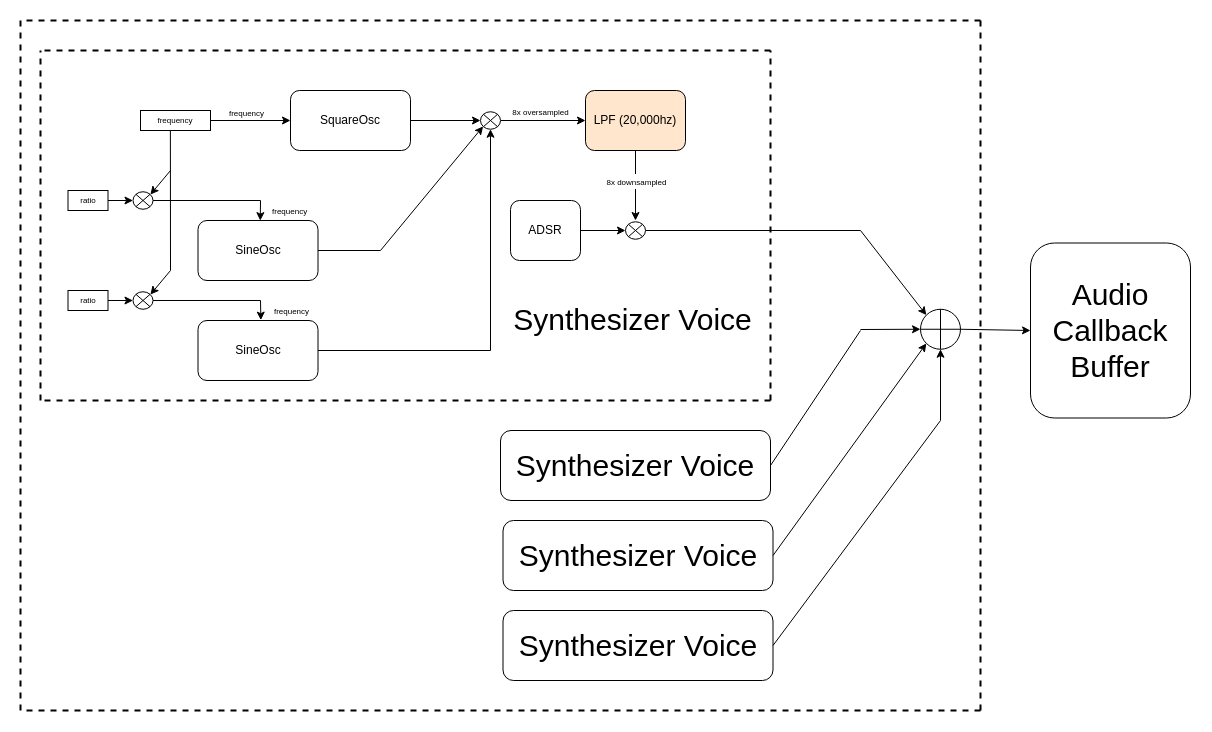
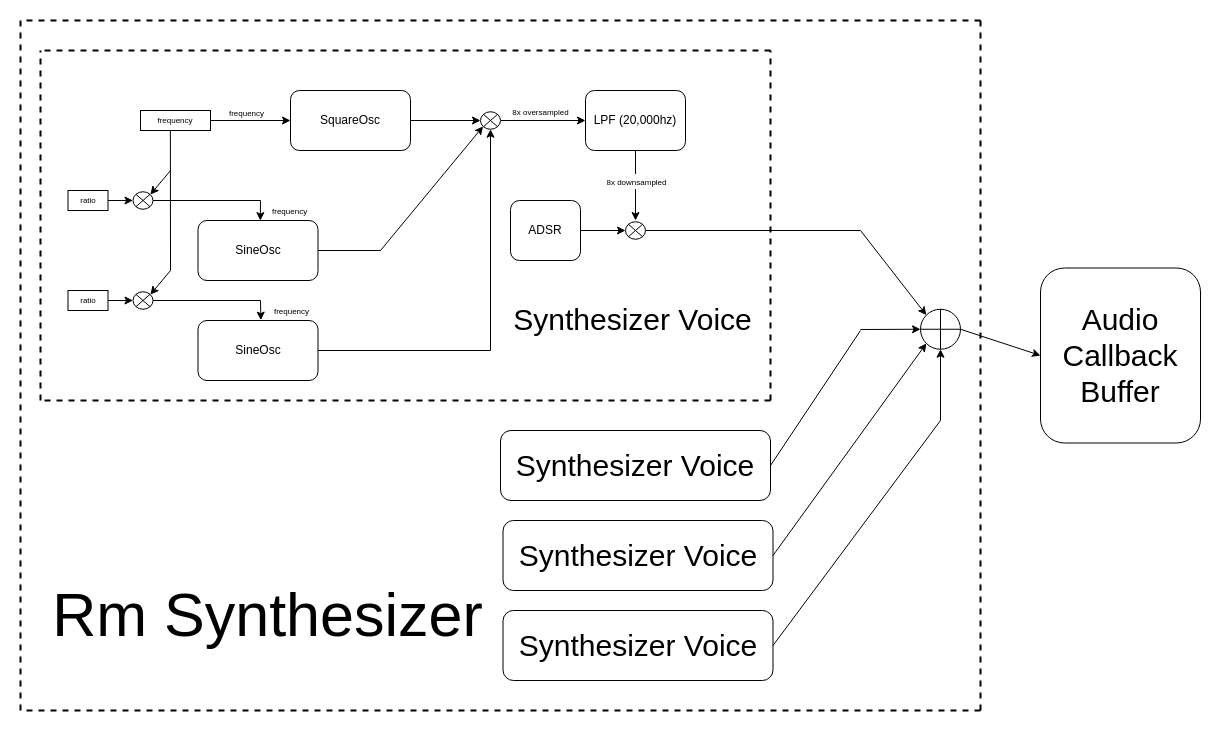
(636, 121) -> (636, 121)
(1111, 331) -> (1121, 356)
none -> (268, 616)
